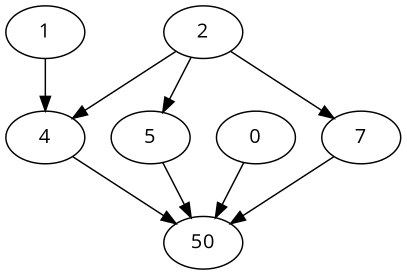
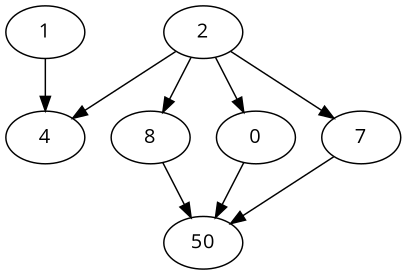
none -> (226, 78)
(151, 137) -> (151, 137)
(118, 186) -> none
